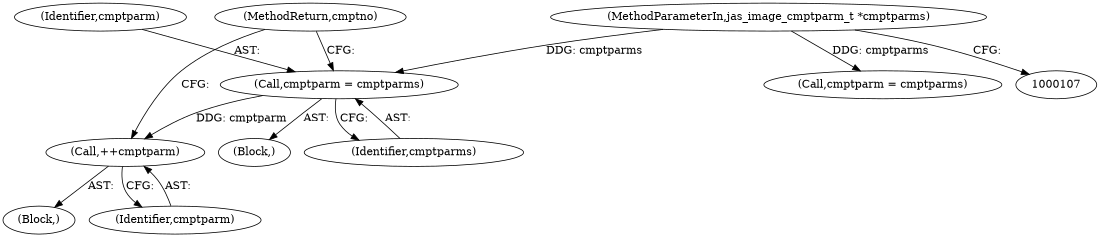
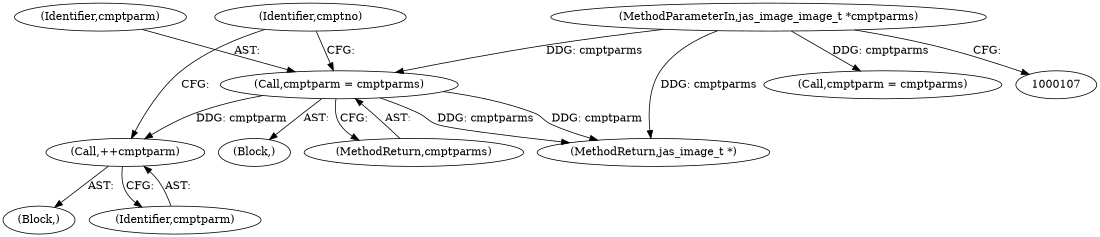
(310, 17) -> (310, 17)
(769, 17) -> (769, 17)
(414, 152) -> (414, 152)
none -> (653, 152)
